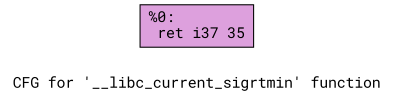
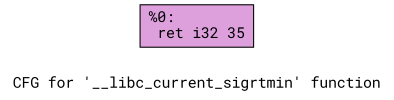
(197, 33) -> (197, 33)
